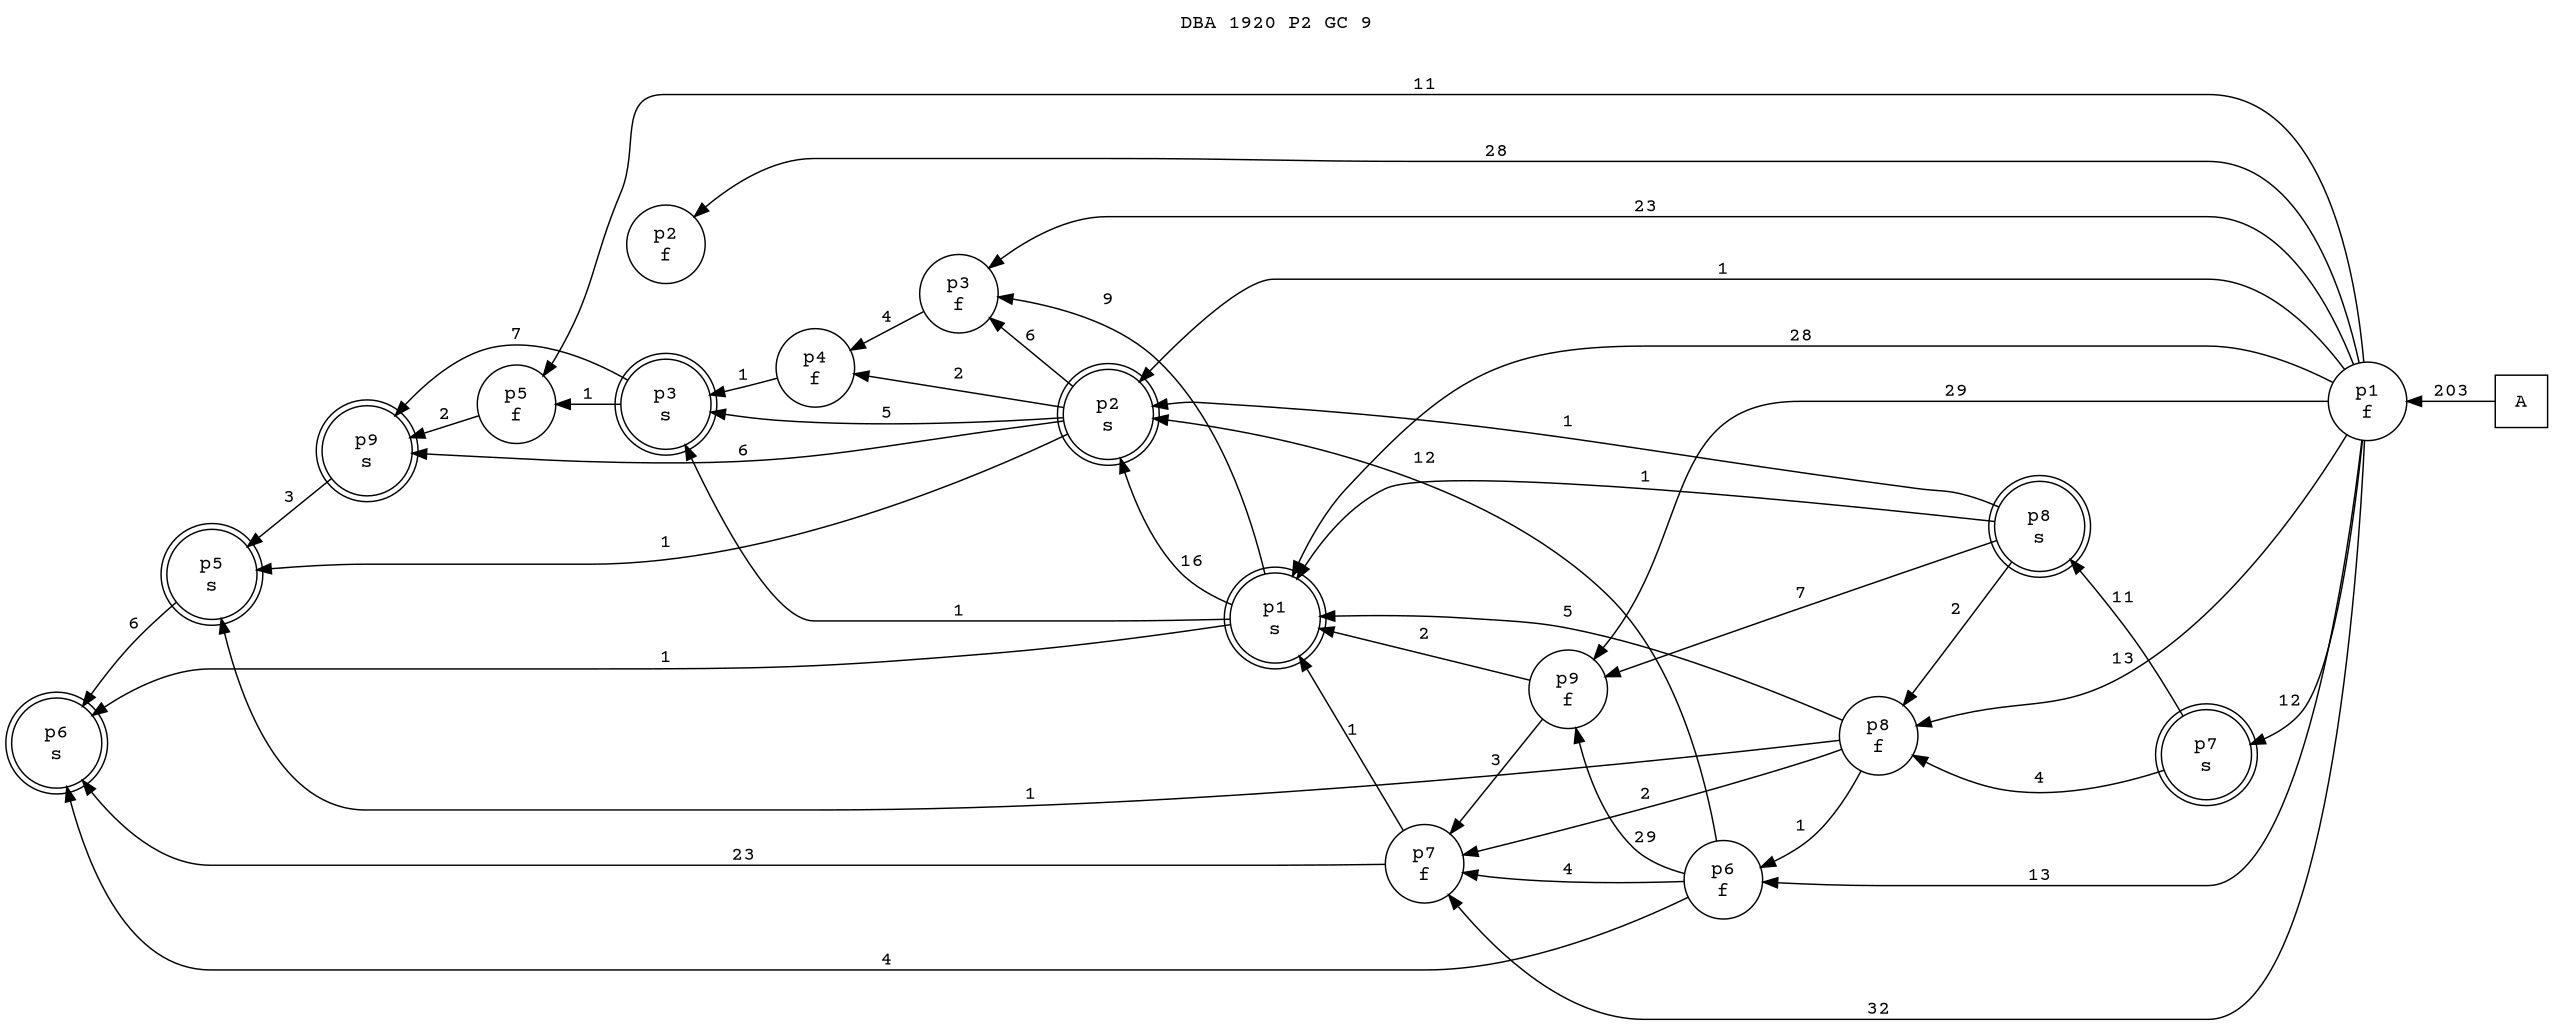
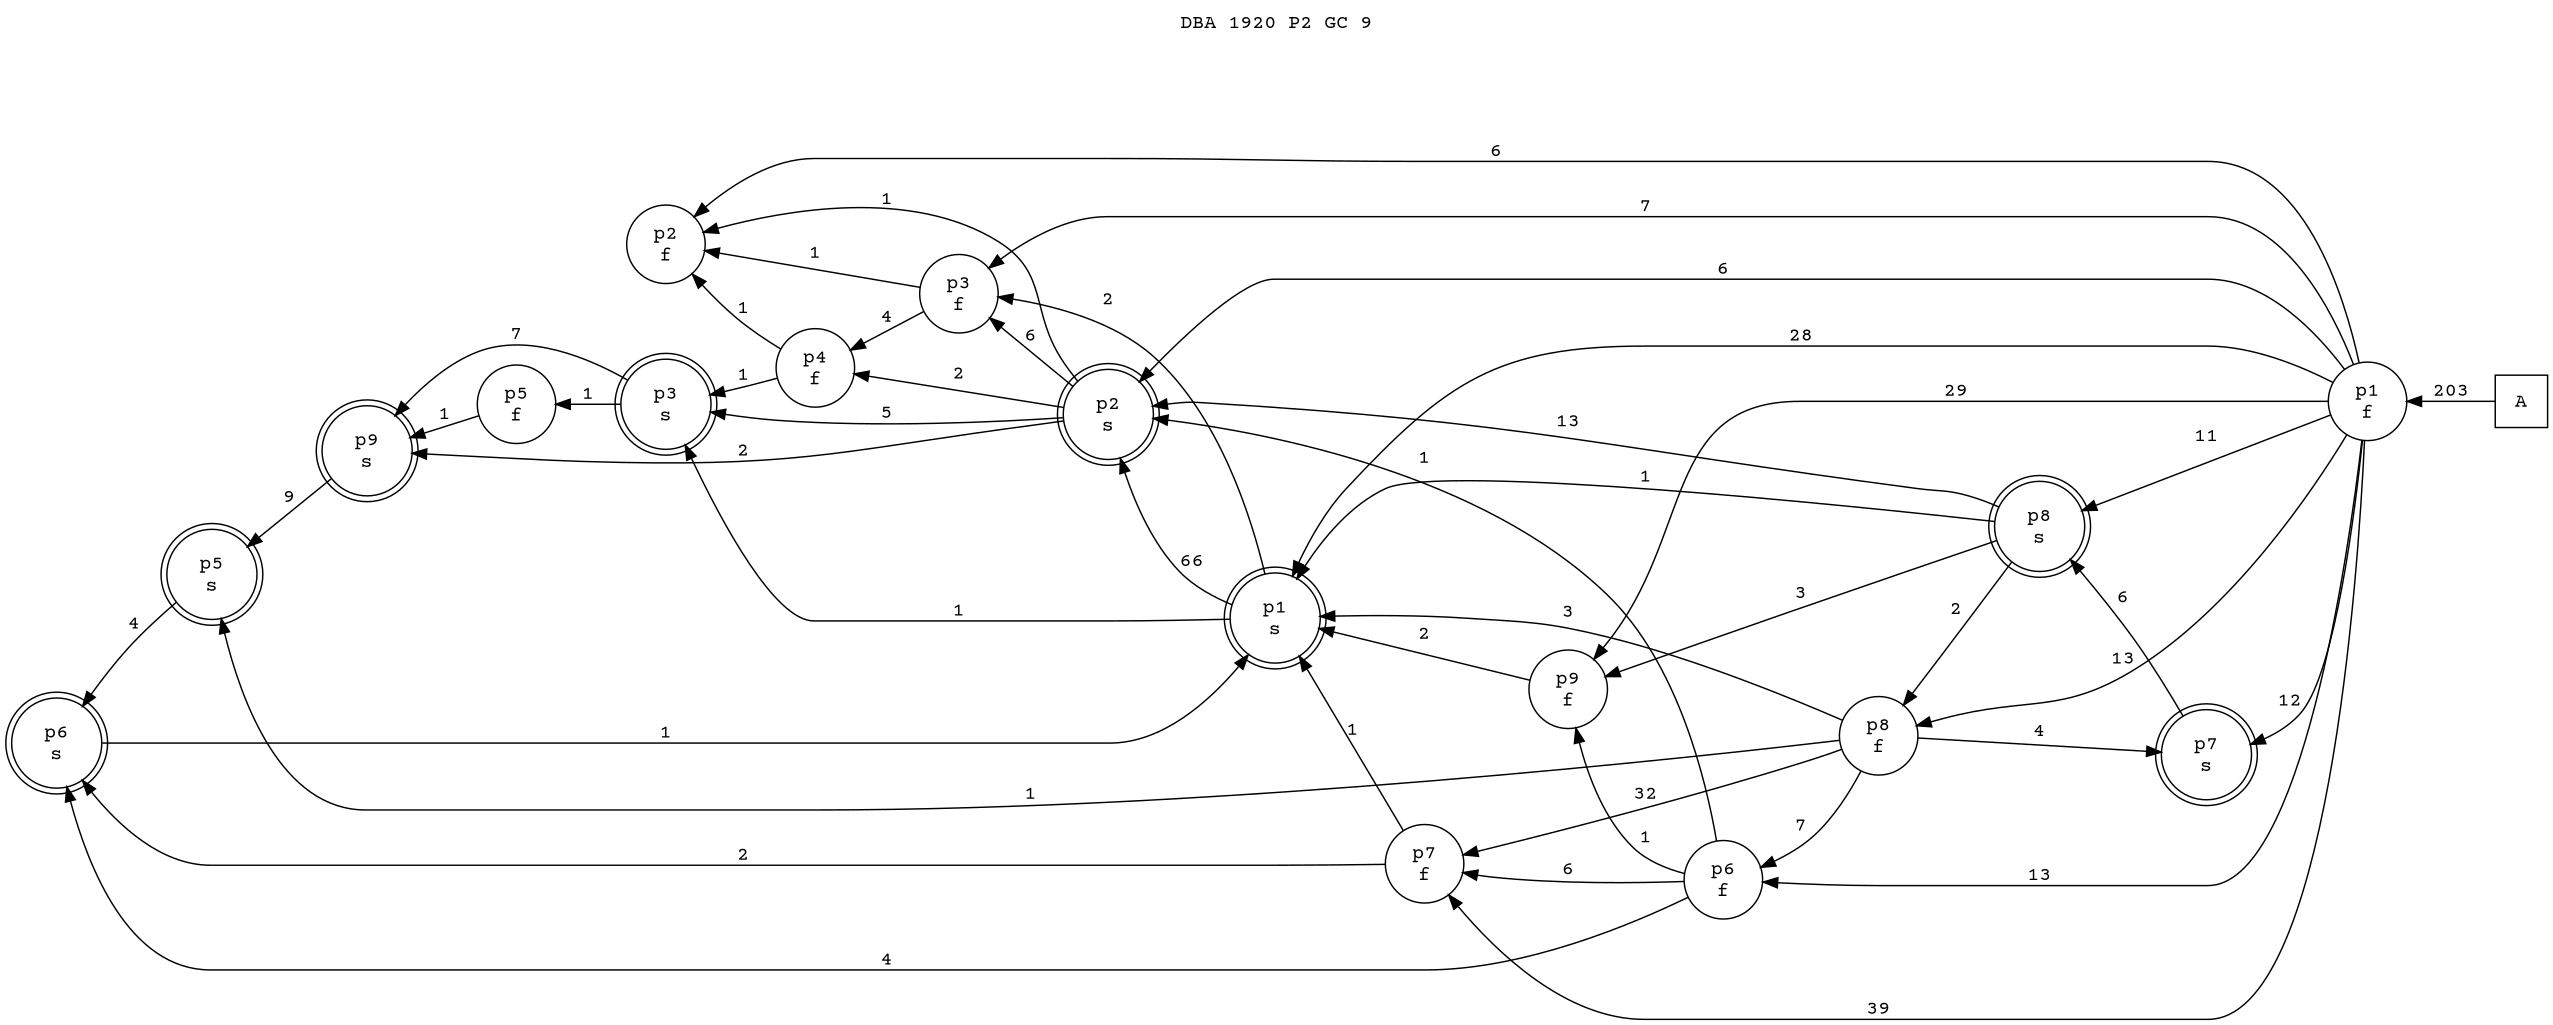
(1453, 95) -> (2213, 460)
(1496, 151) -> (1496, 151)
(1646, 206) -> (1646, 206)
(1723, 268) -> (1723, 268)
none -> (820, 270)
(1108, 299) -> (1108, 299)
none -> (739, 320)
(445, 414) -> (445, 414)
(1568, 421) -> (1568, 421)
(744, 450) -> (744, 450)
(1425, 457) -> (1425, 457)
(290, 497) -> (290, 497)
(680, 557) -> (941, 218)
(1192, 561) -> (1192, 561)
(1801, 593) -> (1801, 593)
(2123, 597) -> (2123, 597)
(1568, 611) -> (1568, 611)
(134, 623) -> (134, 623)
(664, 669) -> (683, 743)
(1505, 766) -> none
(1646, 793) -> (1646, 793)
(2044, 793) -> (2032, 745)
(1801, 825) -> (1801, 825)
(1646, 837) -> (1646, 837)
(744, 854) -> (744, 854)
(1568, 869) -> (1568, 869)
(1879, 1008) -> (1879, 1008)
